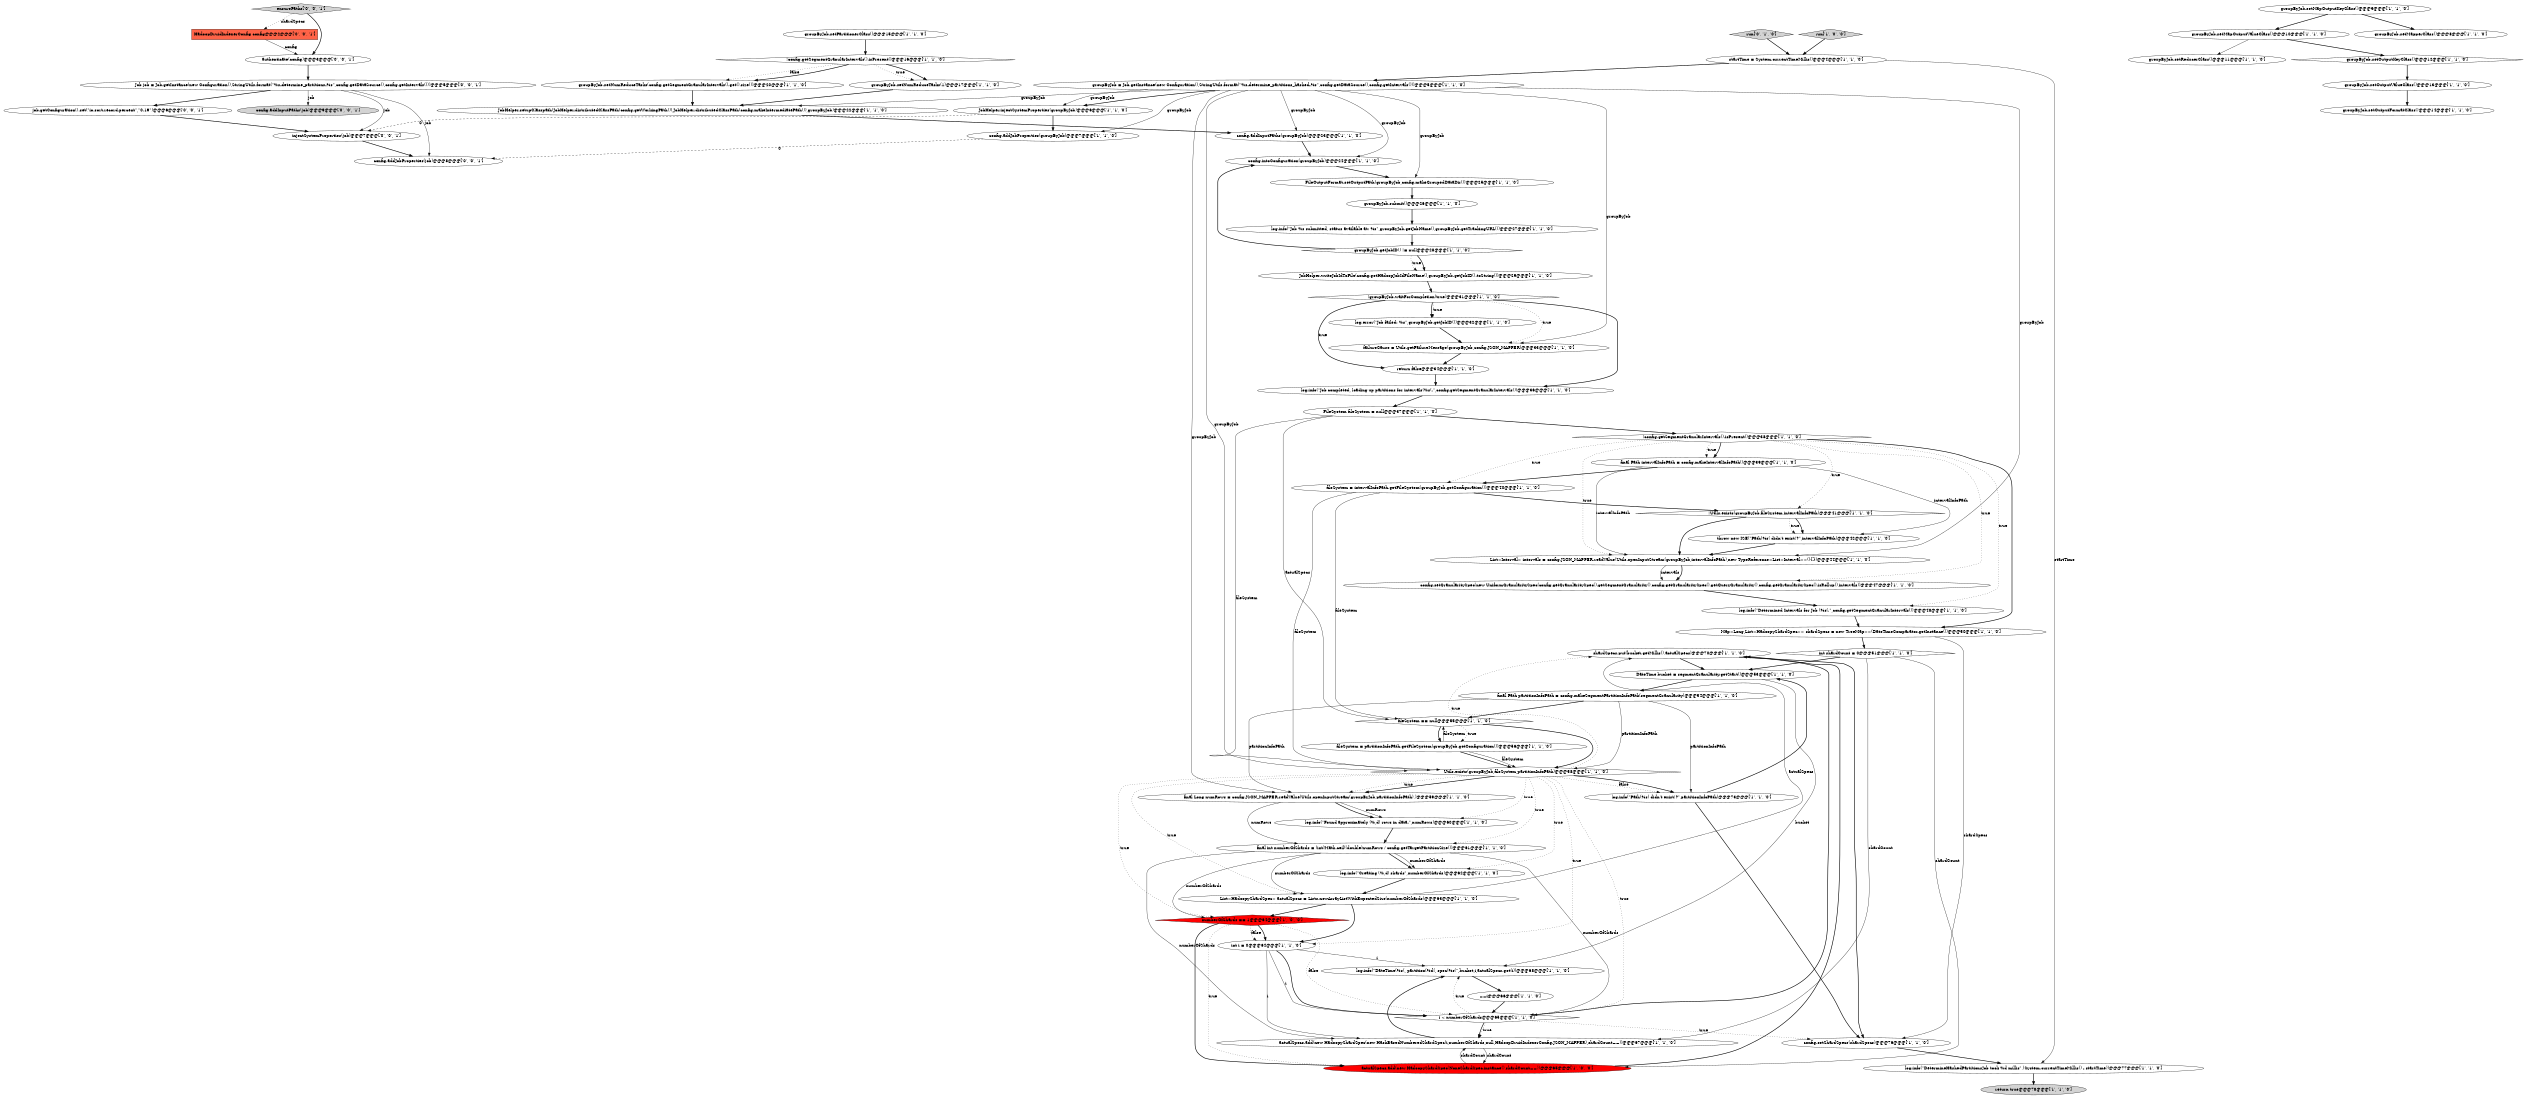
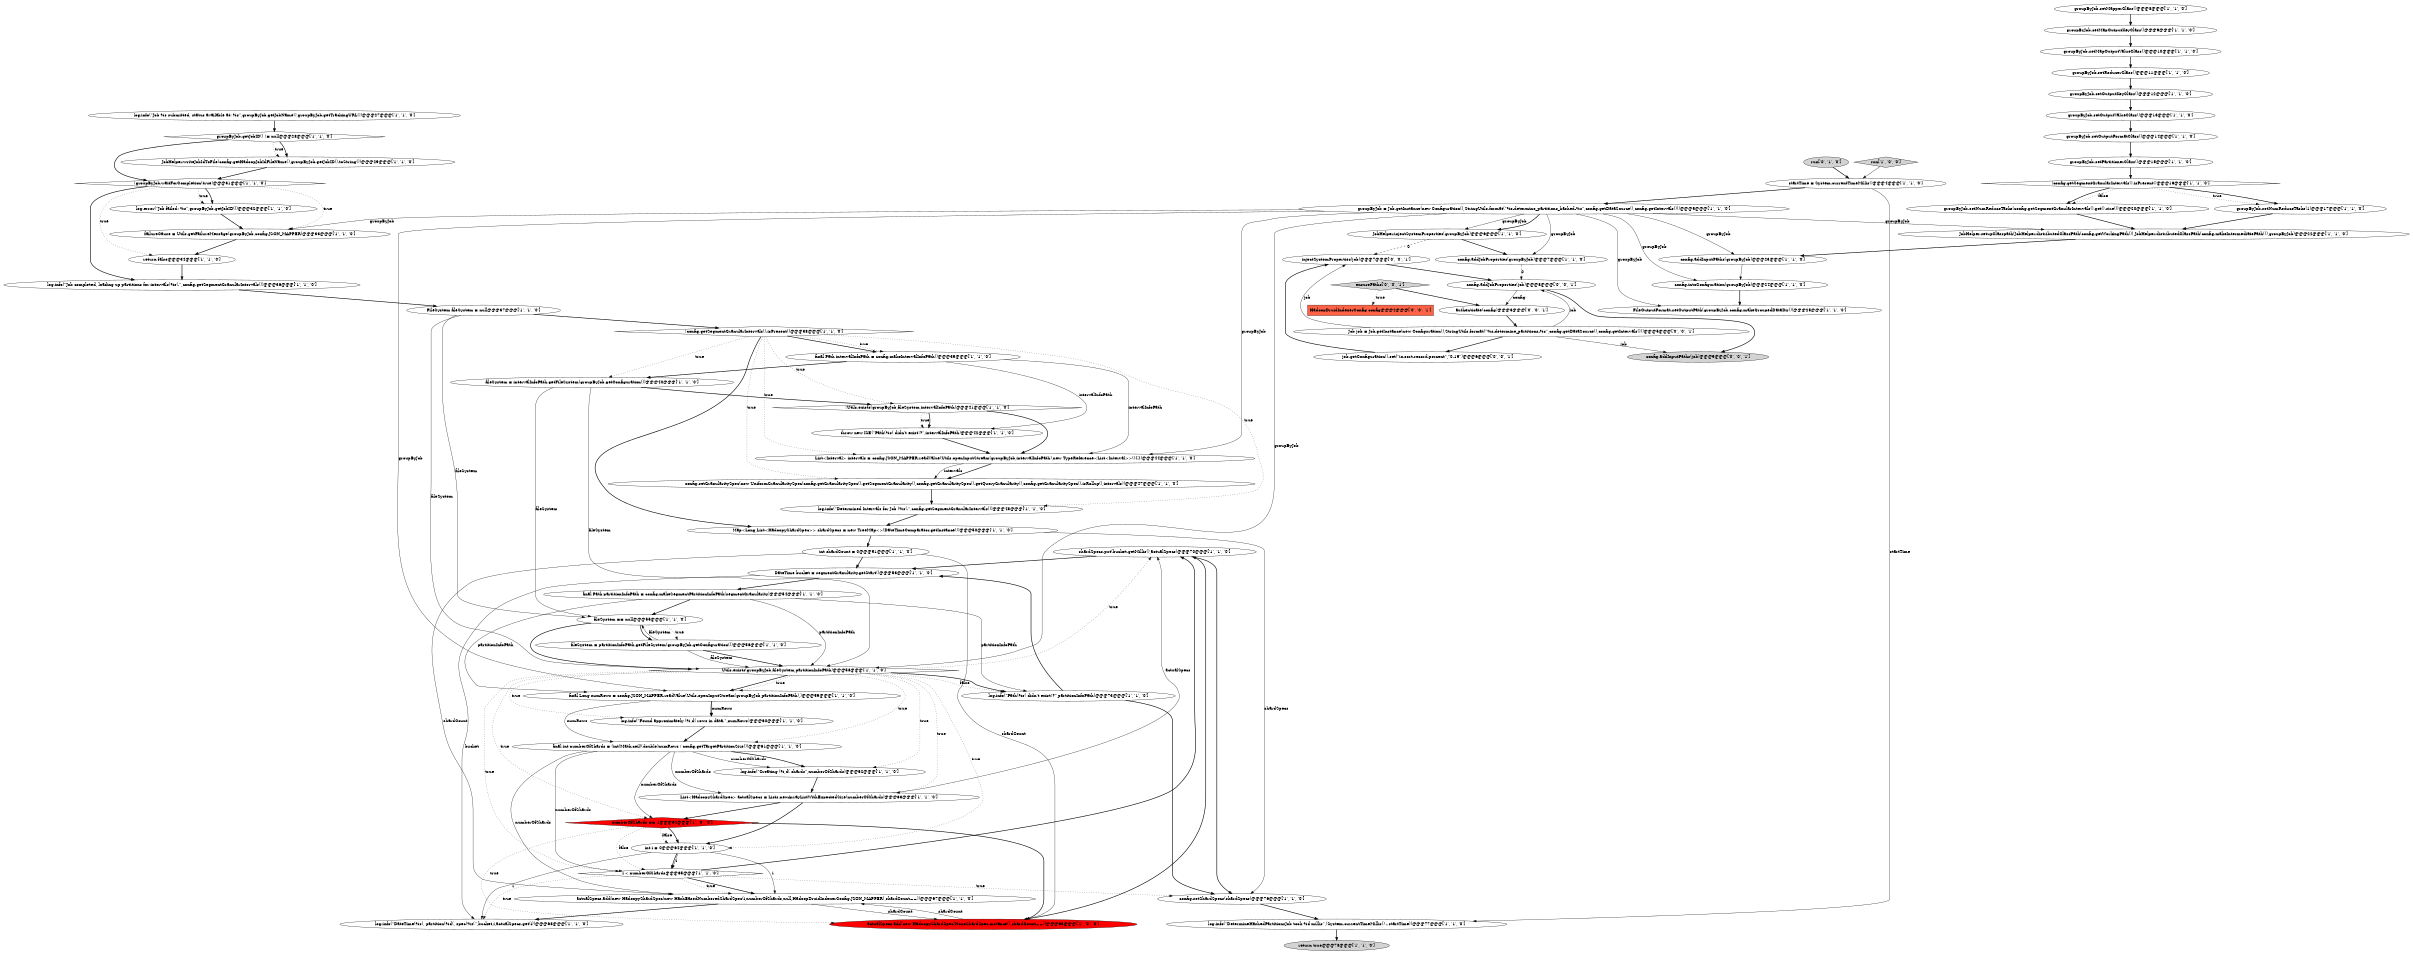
(2386, 21) -> (2131, 18)
(293, 22) -> (1381, 298)
(1761, 34) -> (1826, 162)
(1815, 46) -> (1873, 172)
(2234, 46) -> (2131, 61)
(280, 47) -> (1512, 296)
(2334, 47) -> (2131, 82)
(2407, 60) -> (2131, 94)
(1305, 147) -> (1741, 271)
none -> (2131, 148)
(1412, 204) -> none
(1232, 238) -> (151, 148)
none -> (1668, 318)
(1319, 333) -> (101, 216)
(1298, 573) -> (466, 471)
(1866, 653) -> (866, 552)
(1444, 721) -> (640, 620)
(1510, 996) -> none
